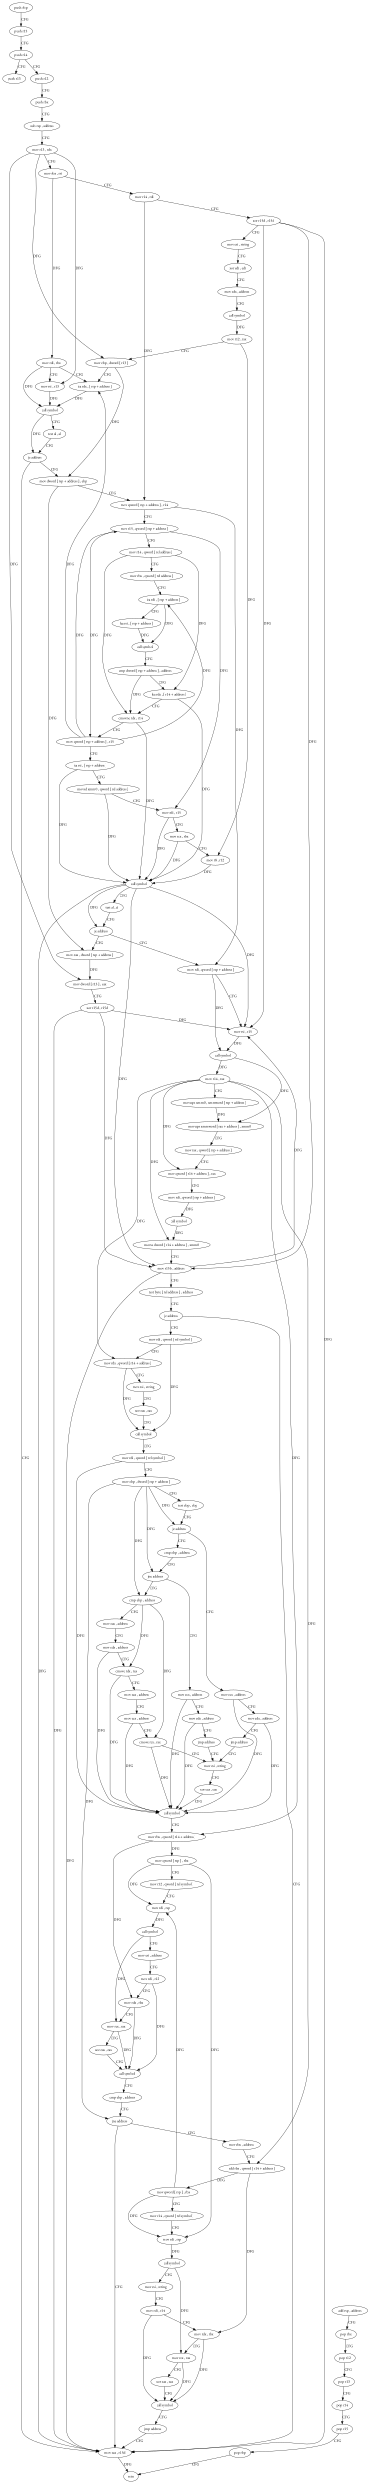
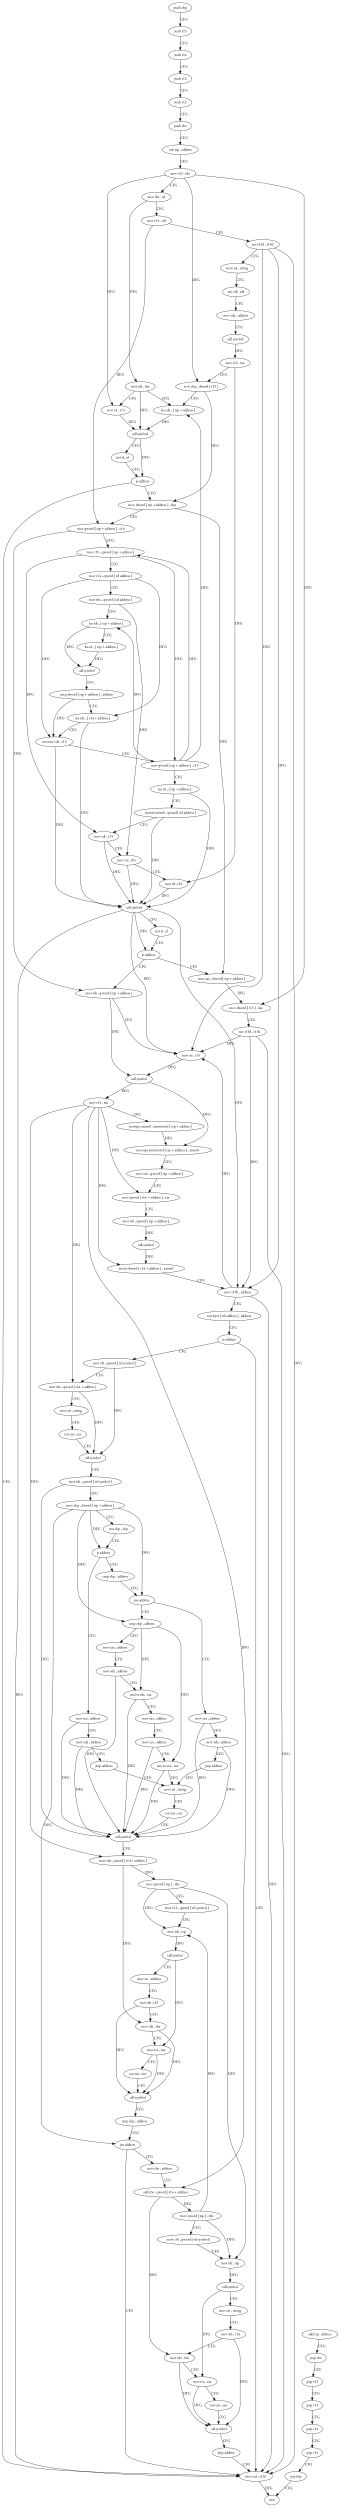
(31, 66) -> (180, 89)
none -> (140, 725)
